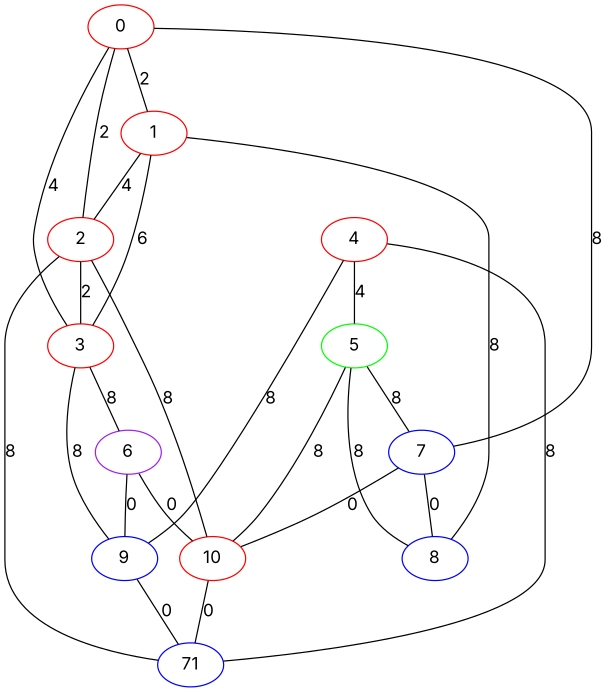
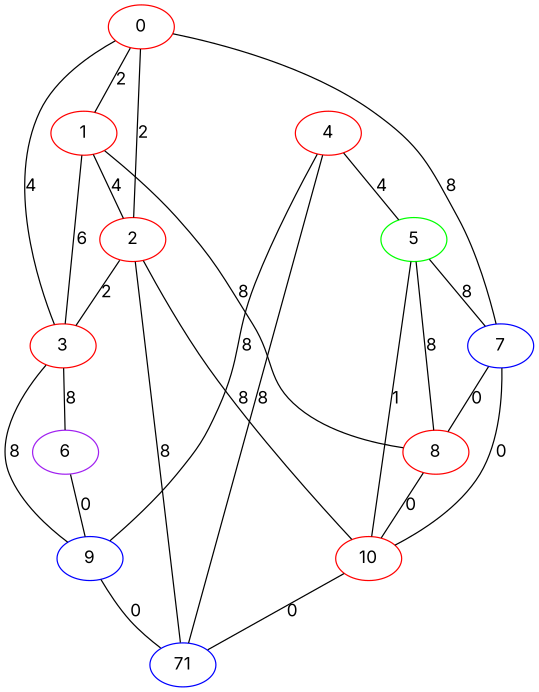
(319, 452) -> (396, 399)
(163, 510) -> (402, 505)
(435, 559) -> (436, 452)
